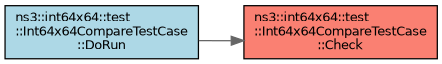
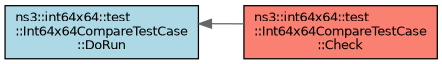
(215, 41) -> (228, 24)
